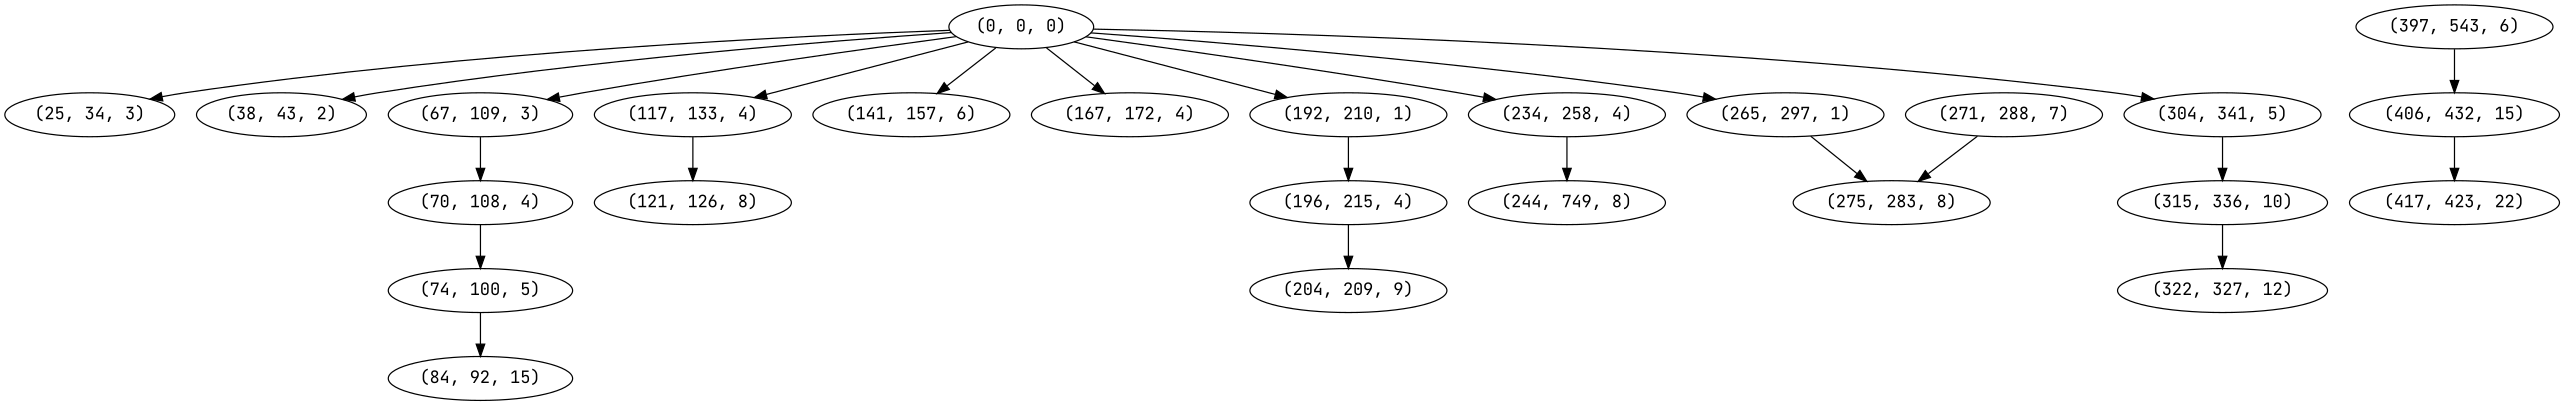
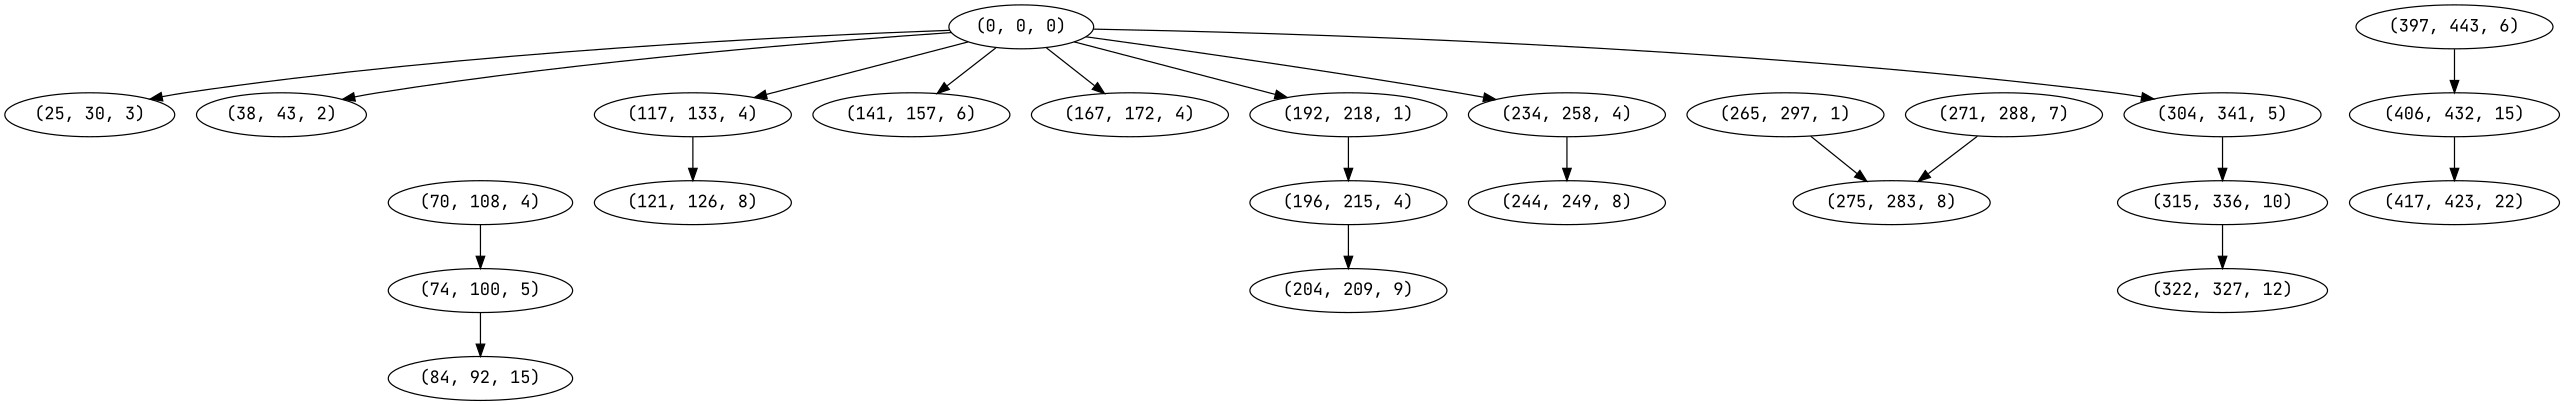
(2454, 27) -> (2454, 27)
(1398, 59) -> none
(90, 115) -> (90, 115)
(480, 115) -> none
(1348, 115) -> (1348, 115)
(1567, 203) -> (1567, 203)
